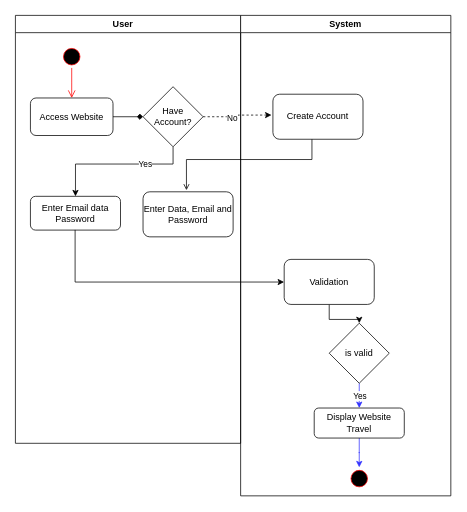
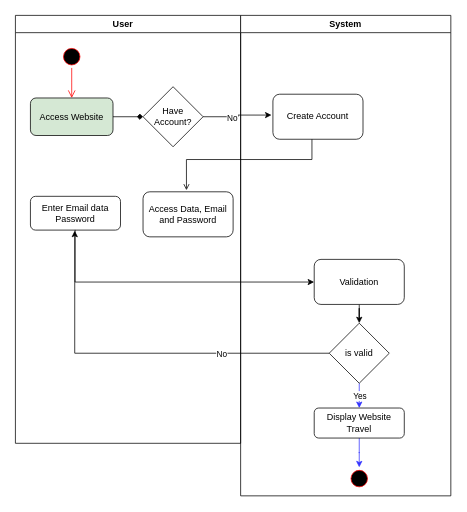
(72, 117) -> (72, 117)
(215, 117) -> (215, 117)
(75, 176) -> none
(188, 214) -> (188, 214)
(329, 282) -> (359, 282)
none -> (167, 353)
